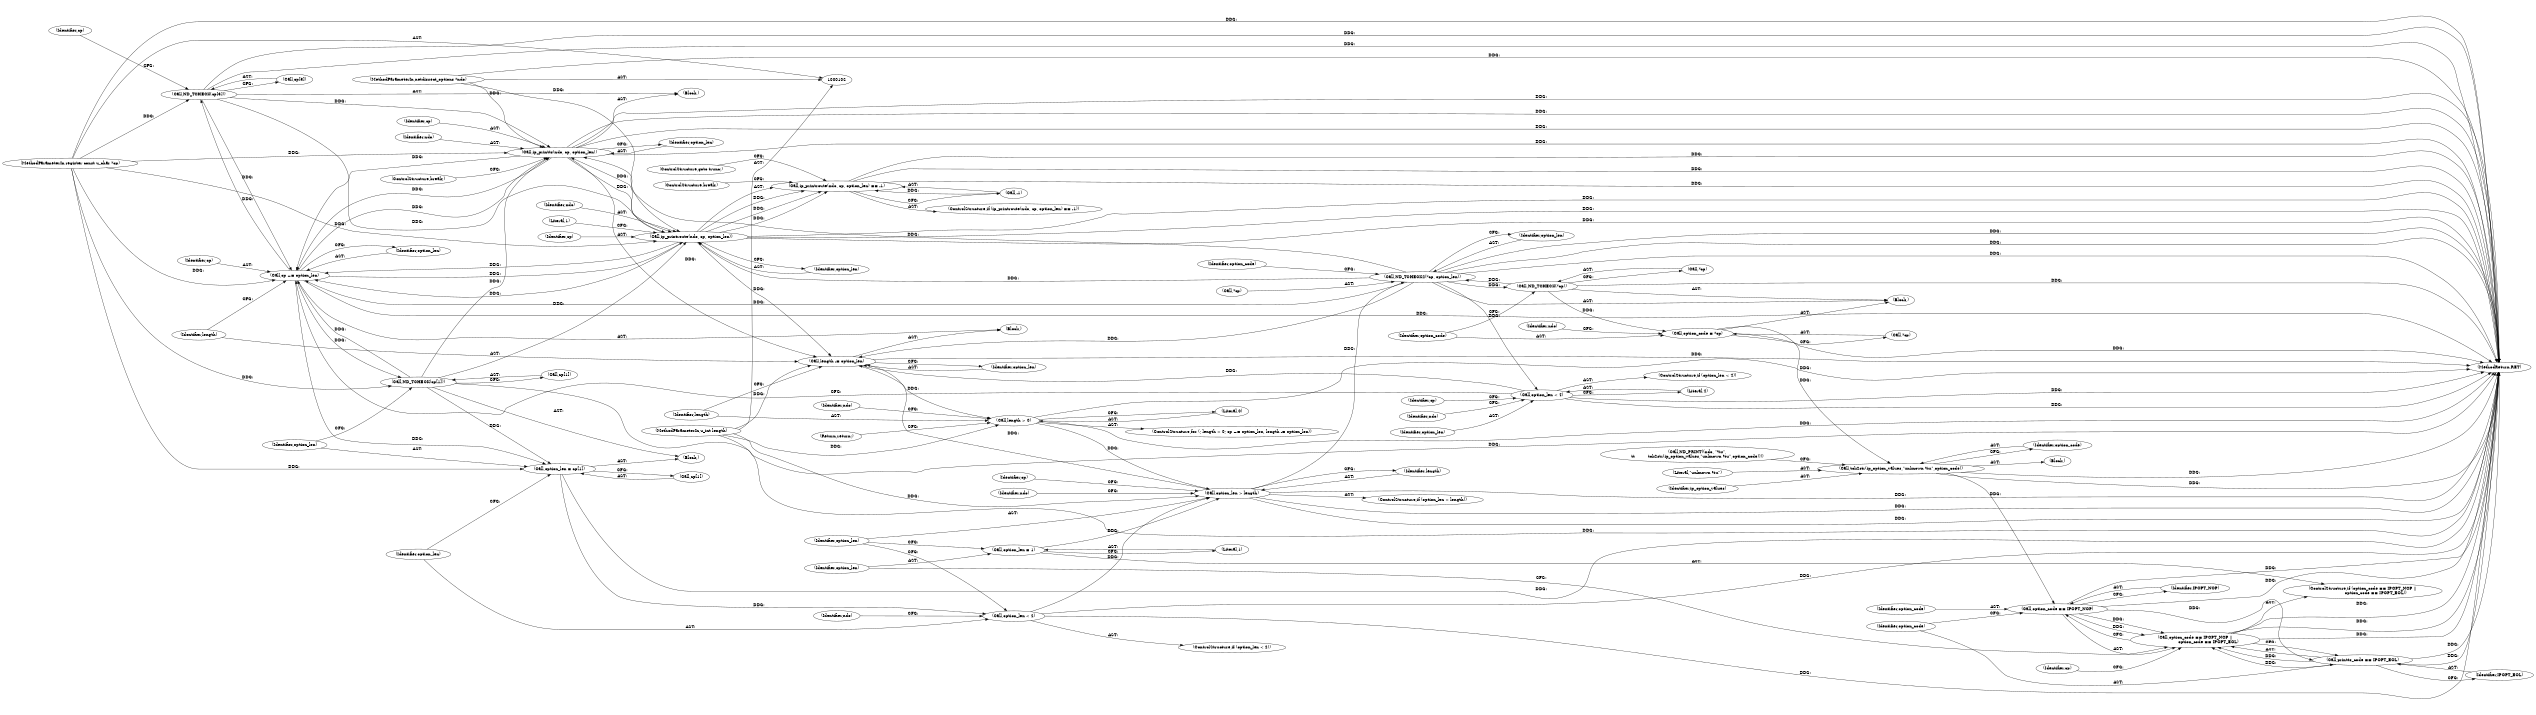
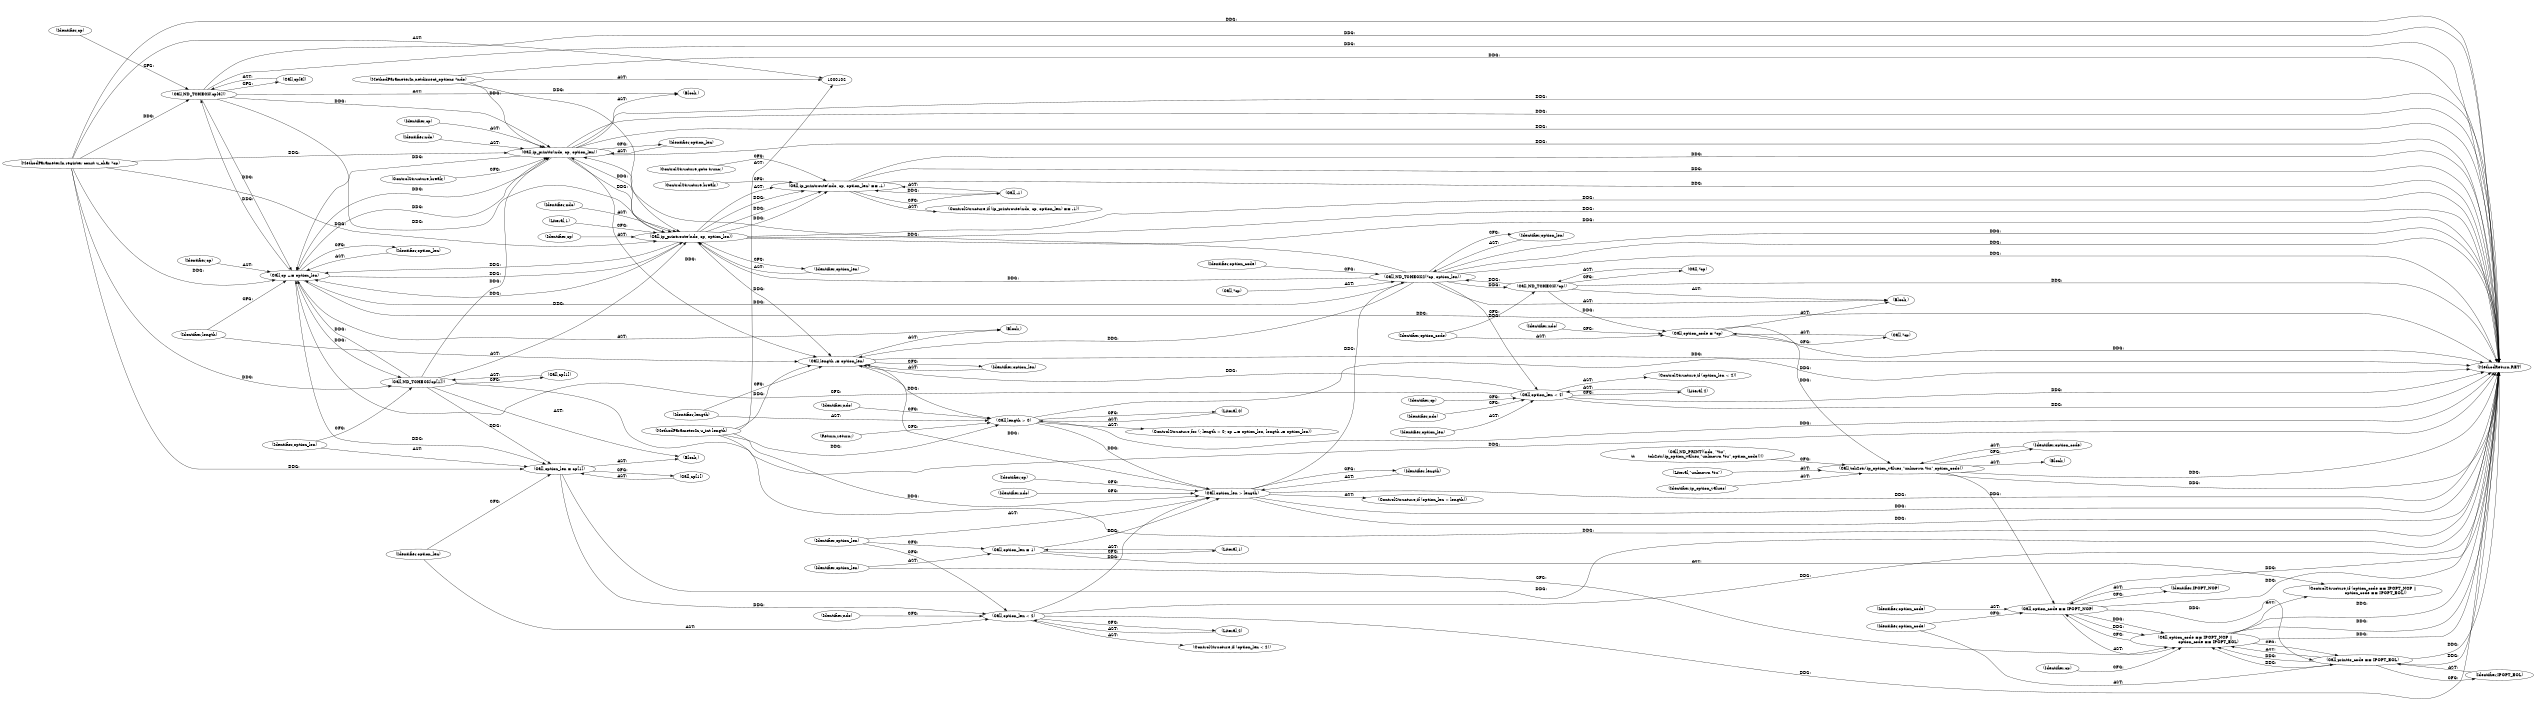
none -> (1232, 631)
